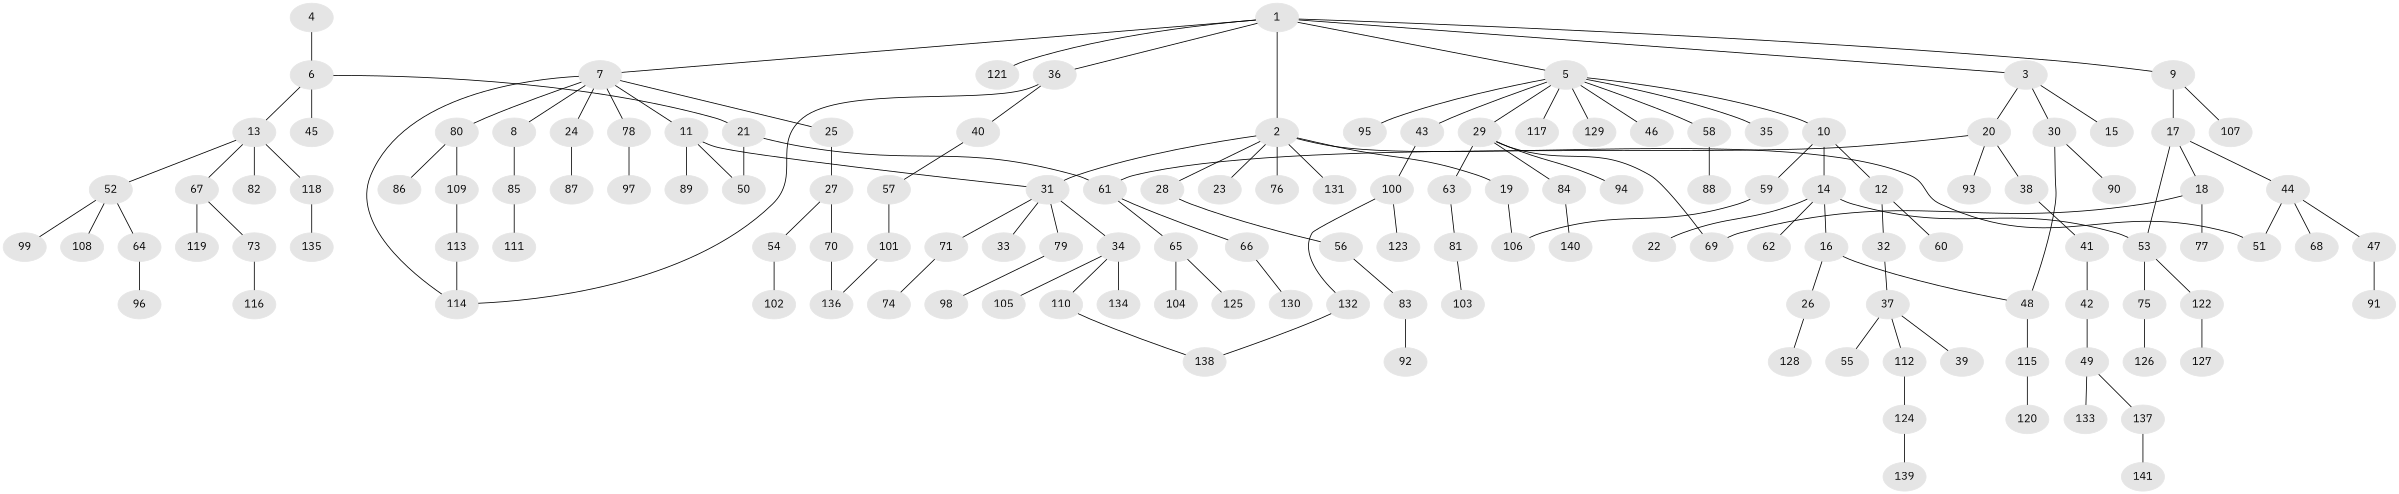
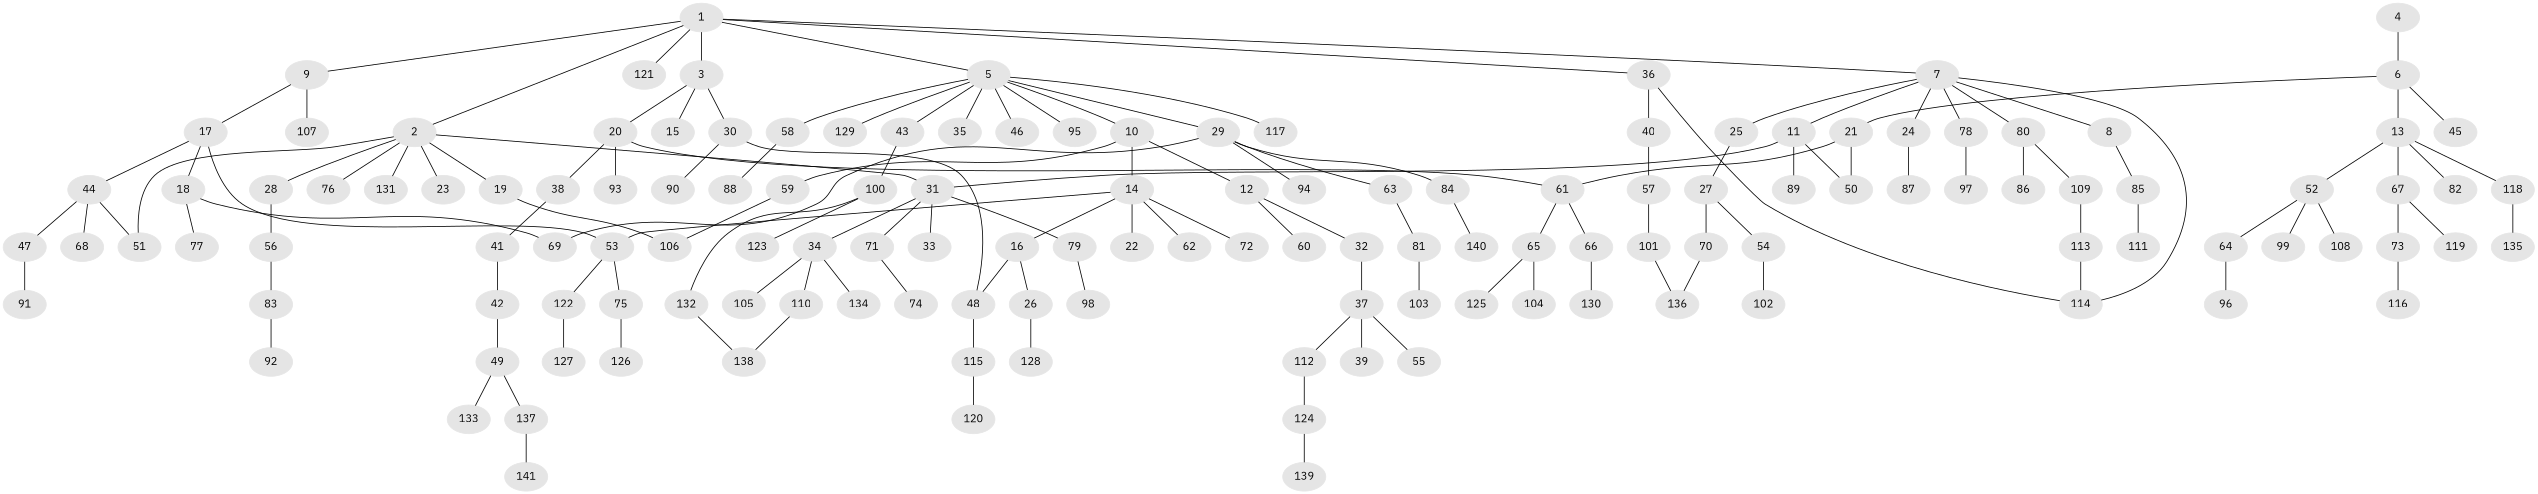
none -> (1247, 247)
